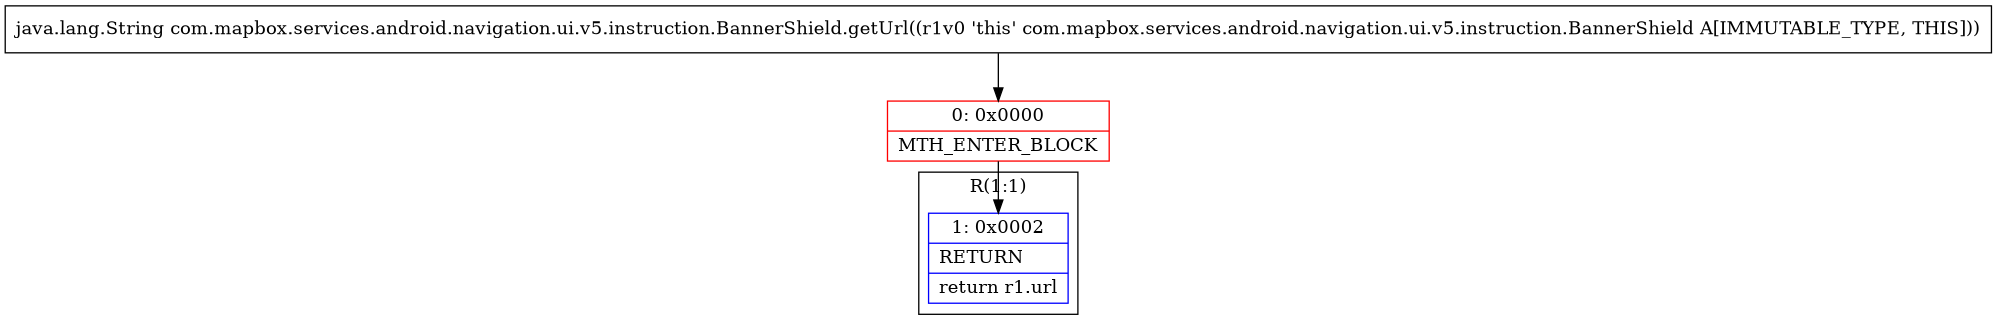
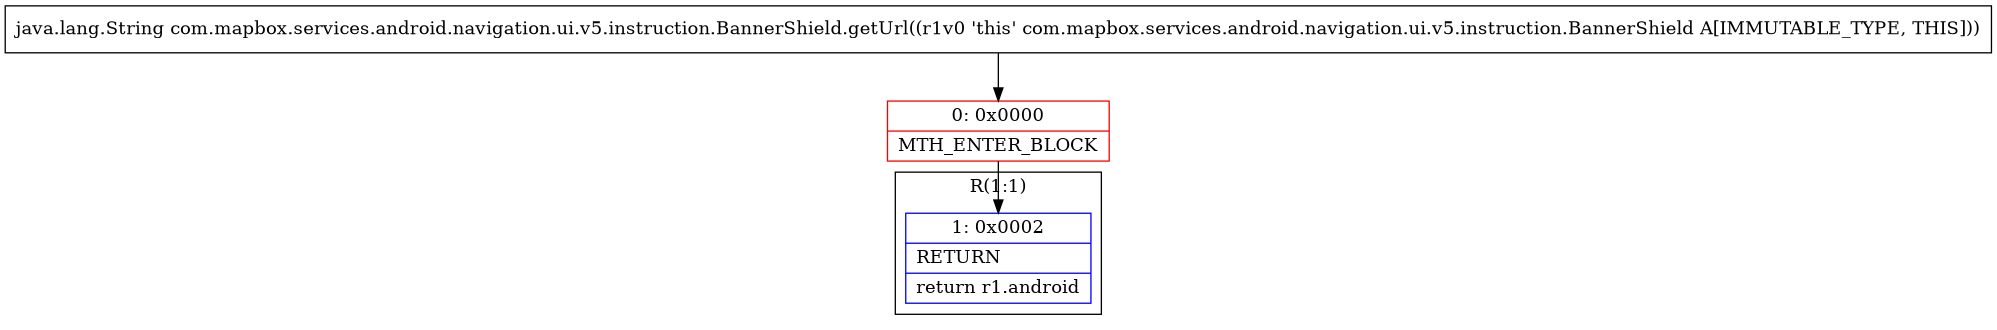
(998, 288) -> (998, 288)
